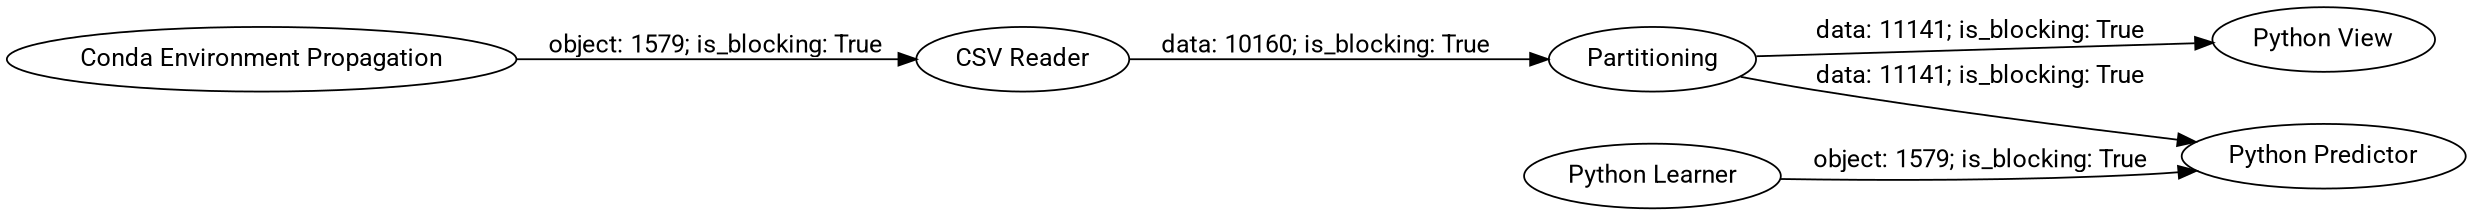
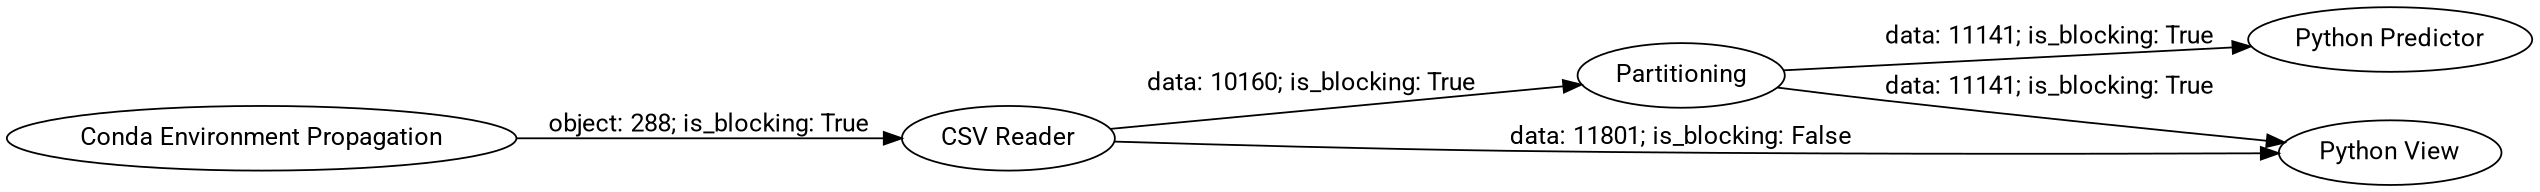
(716, 46) -> (709, 125)
none -> (1687, 153)
(1652, 176) -> none
